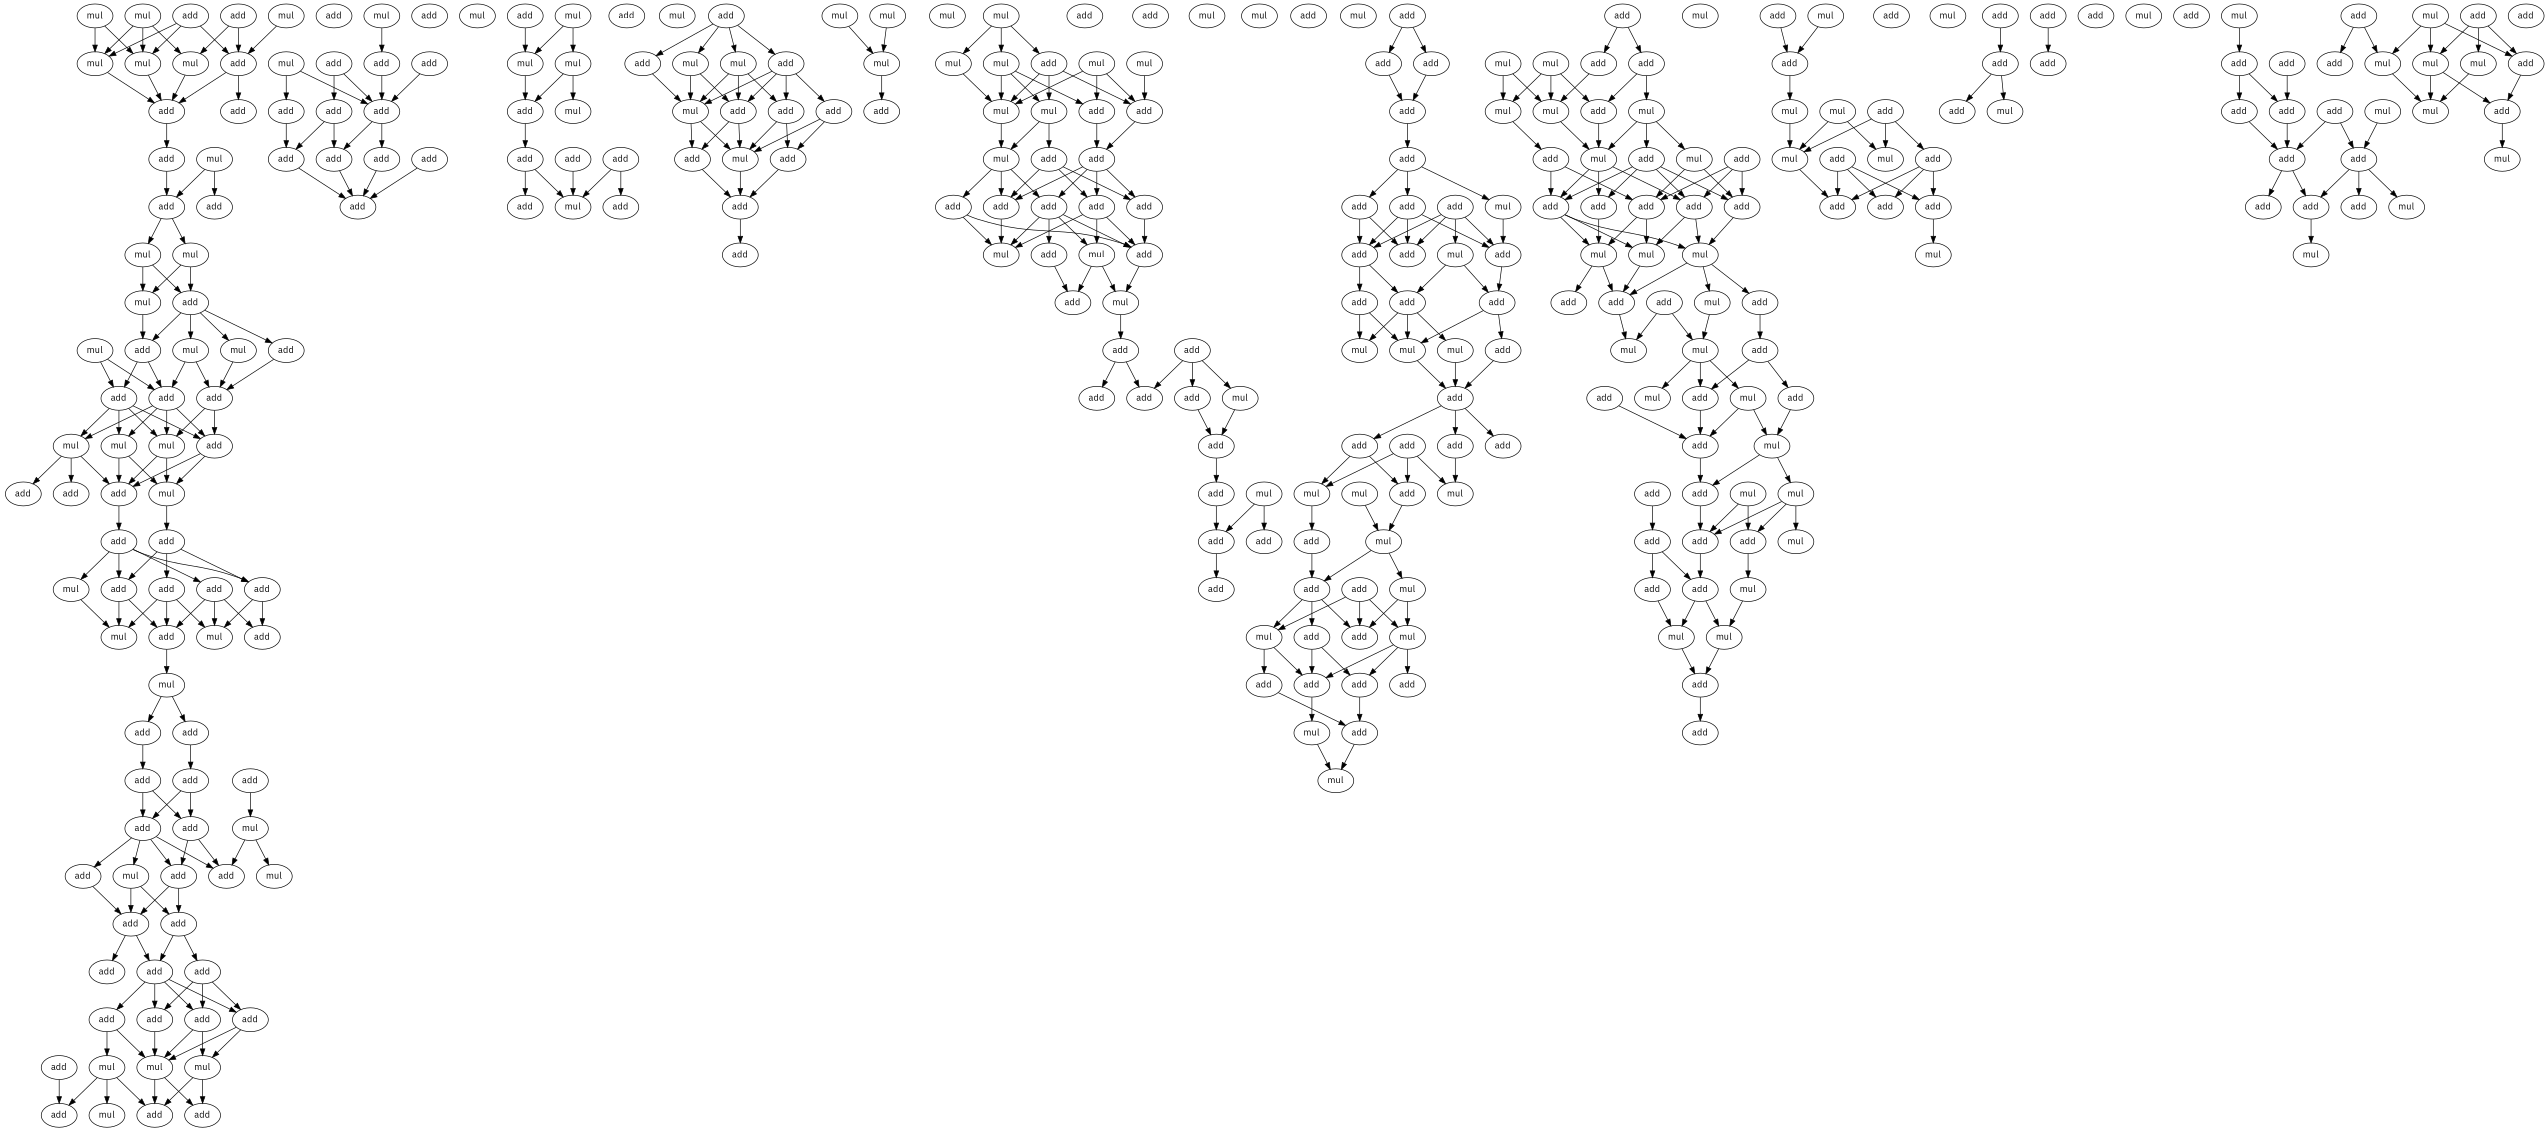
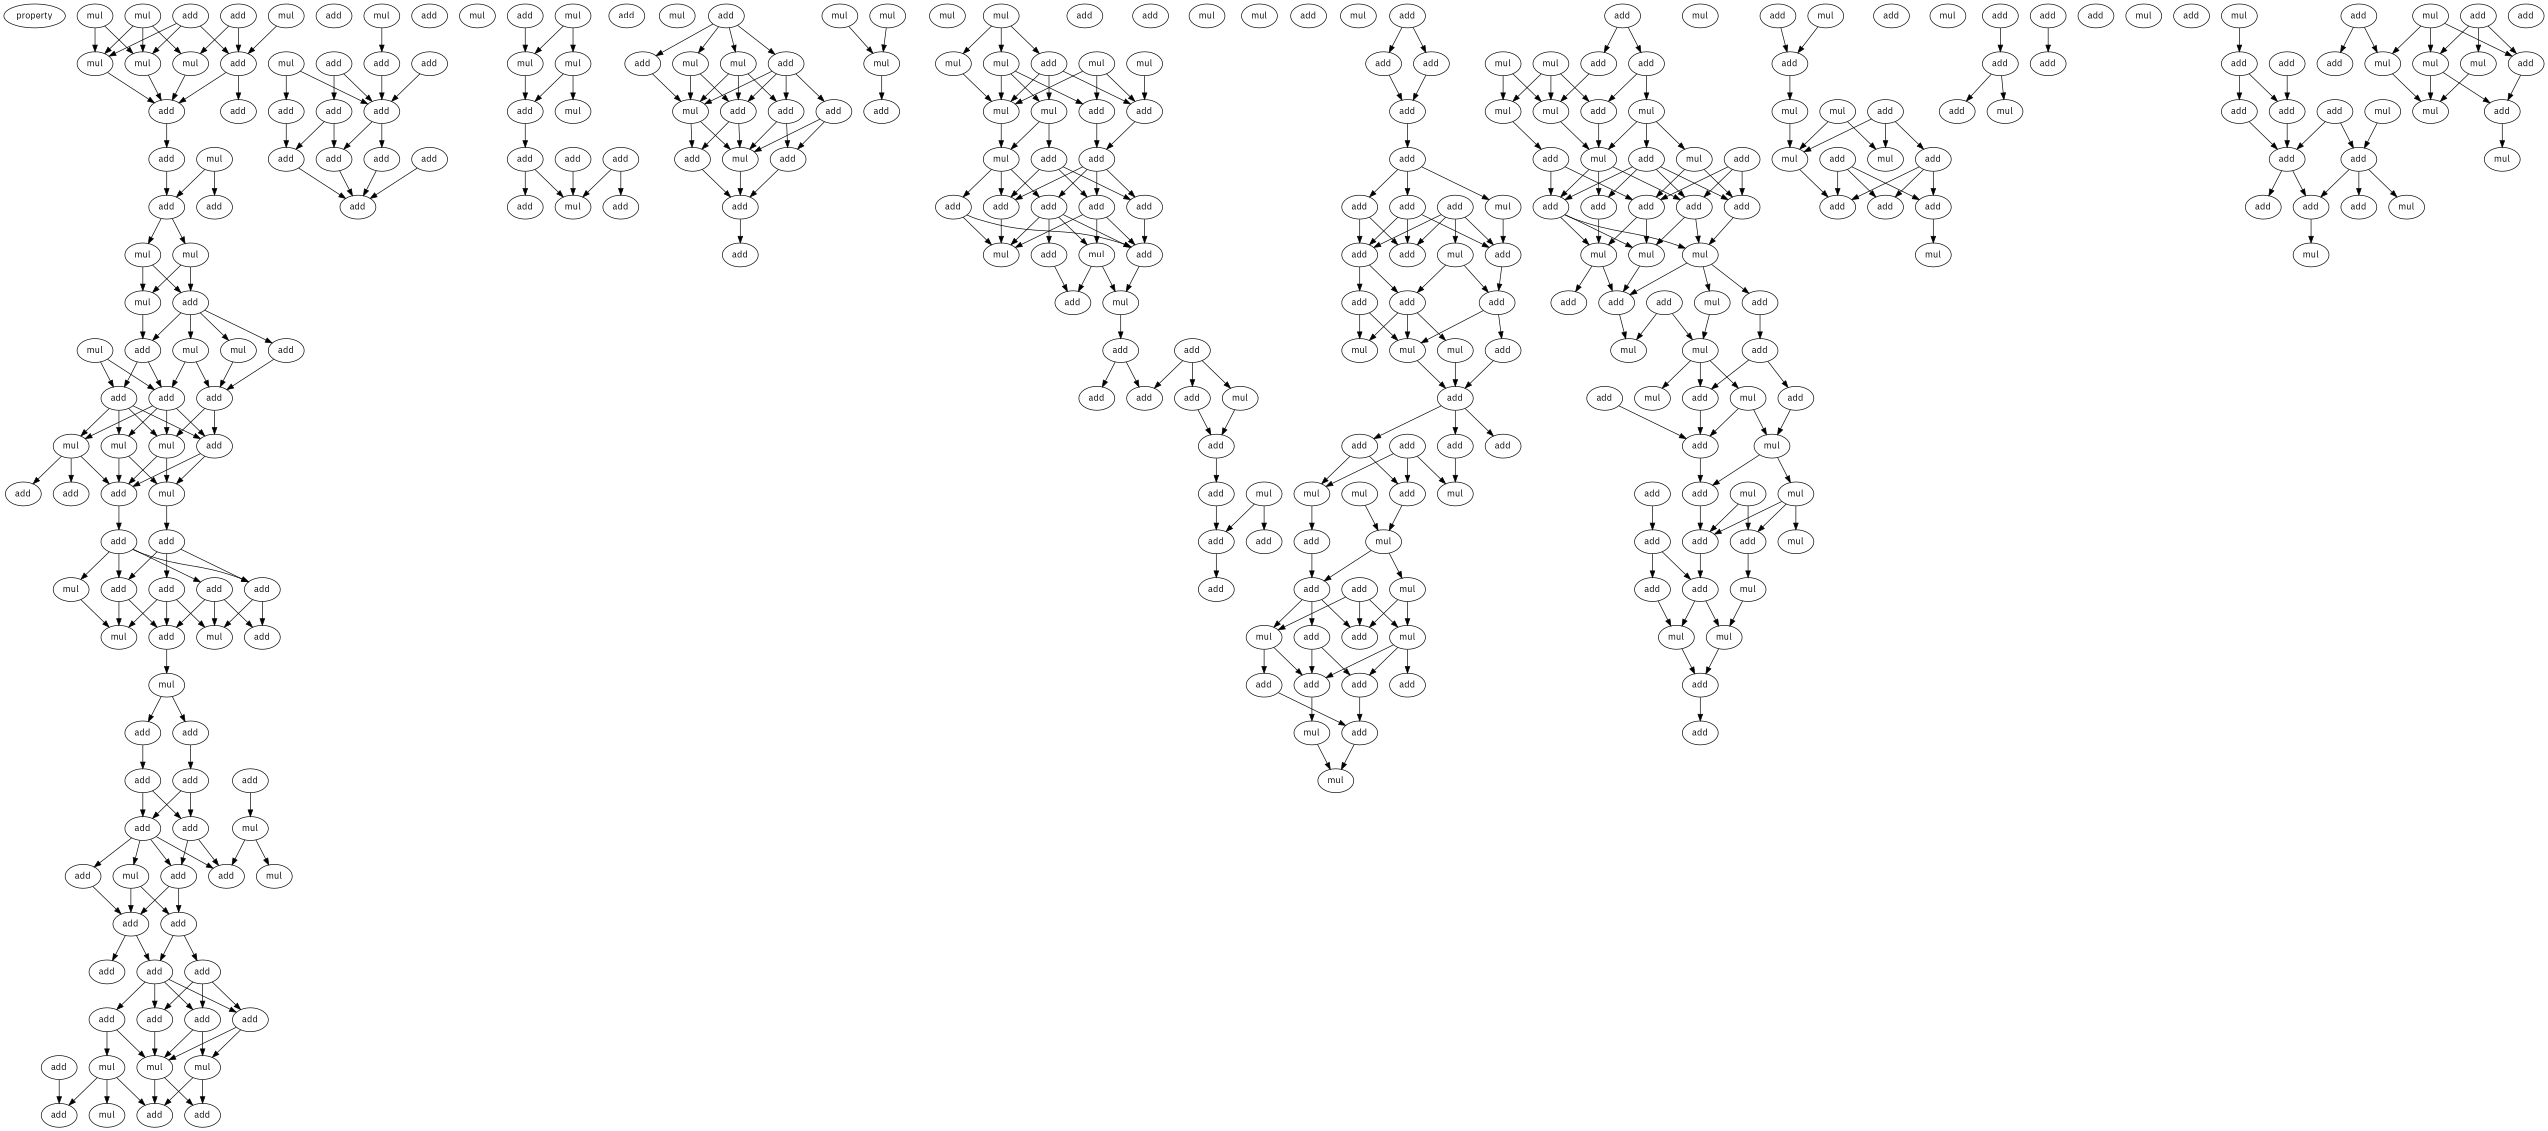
none -> (35, 16)
